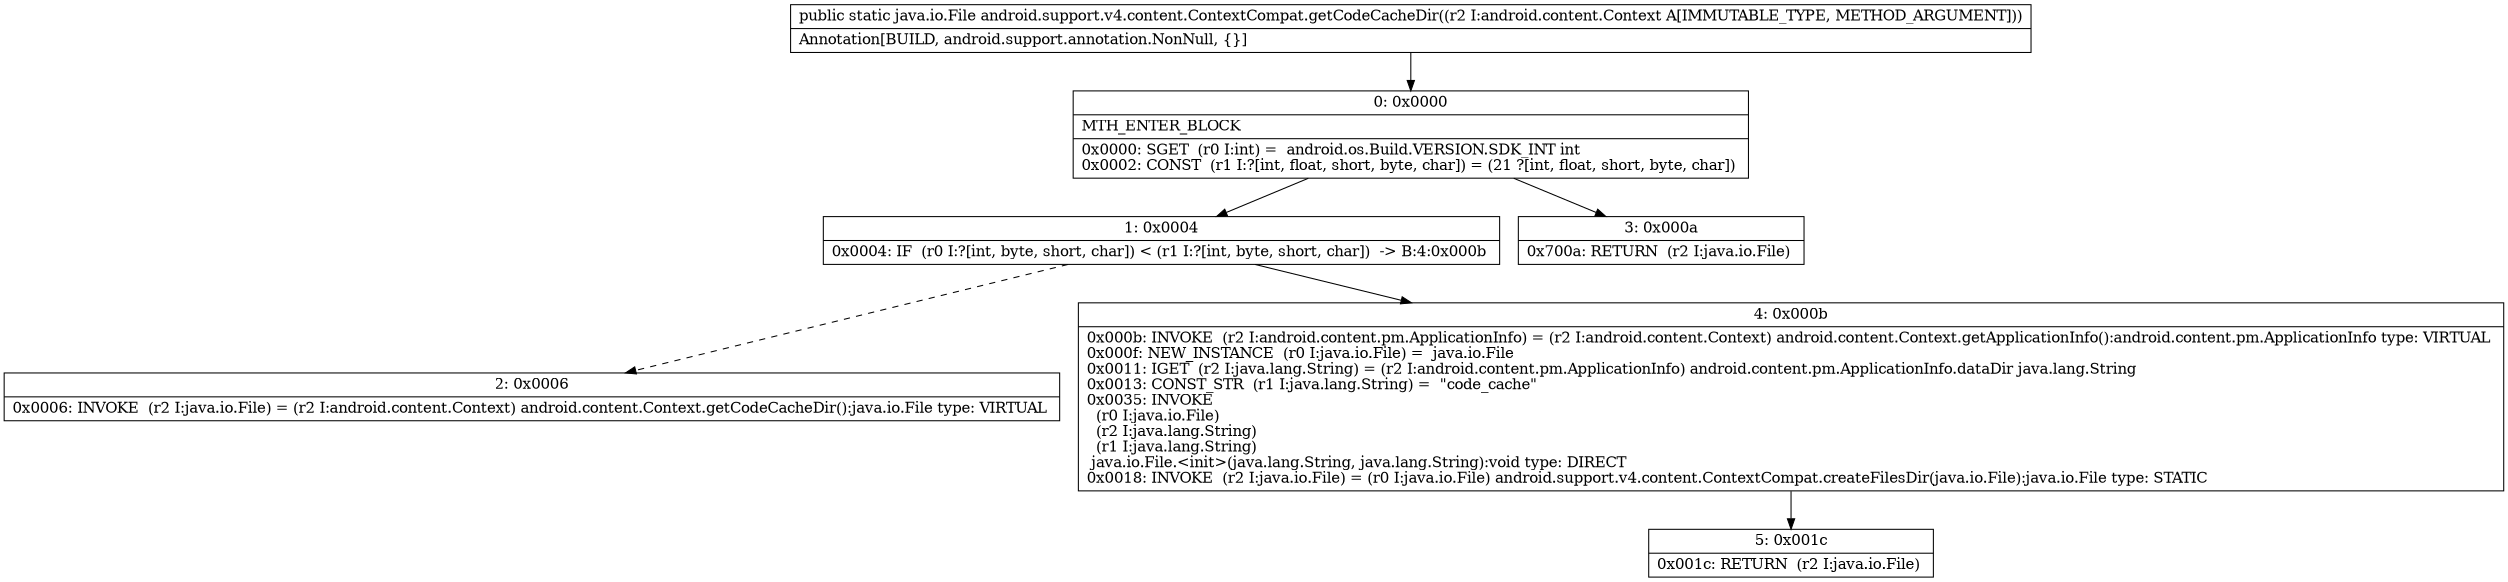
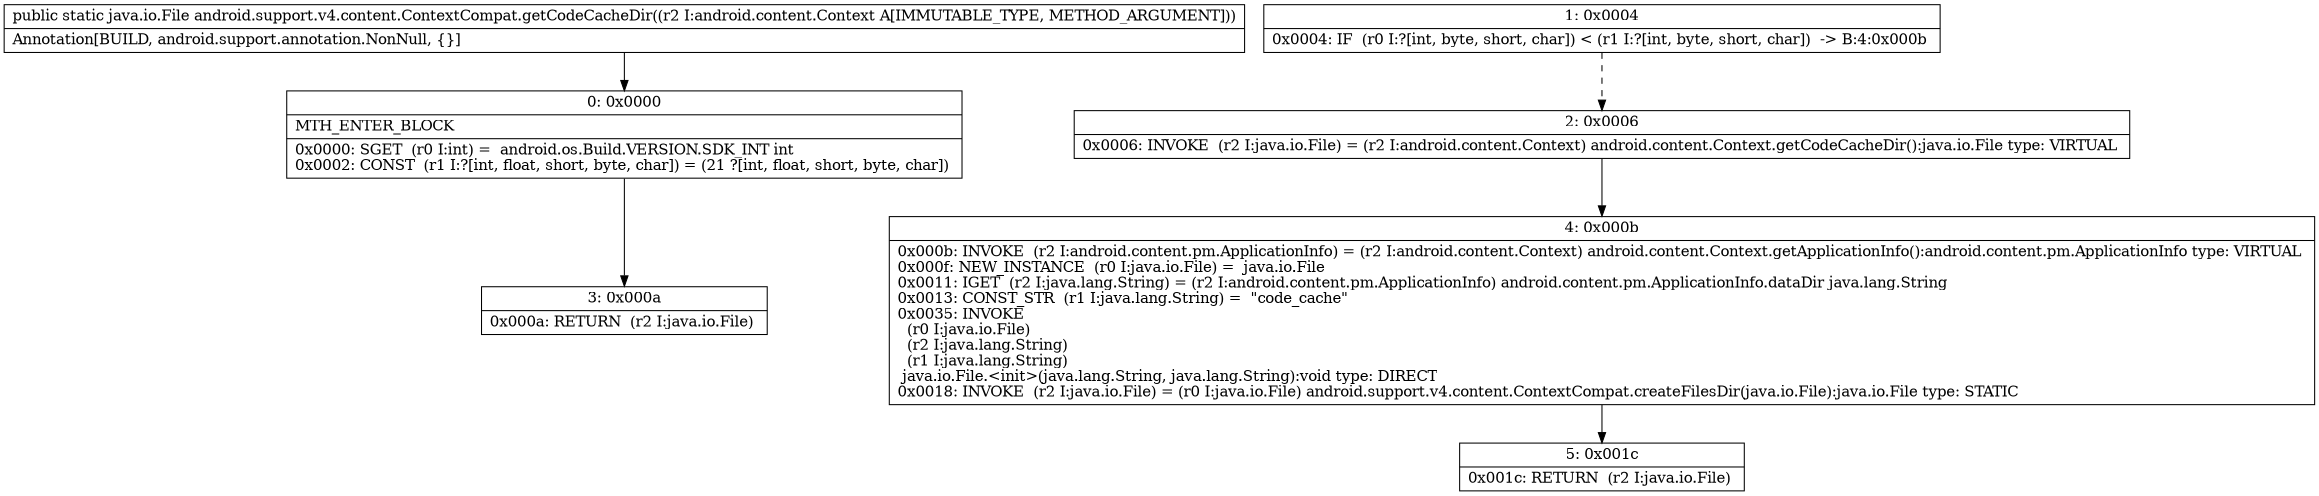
(1267, 195) -> none
(1661, 252) -> (624, 322)
(1328, 282) -> (1602, 182)
